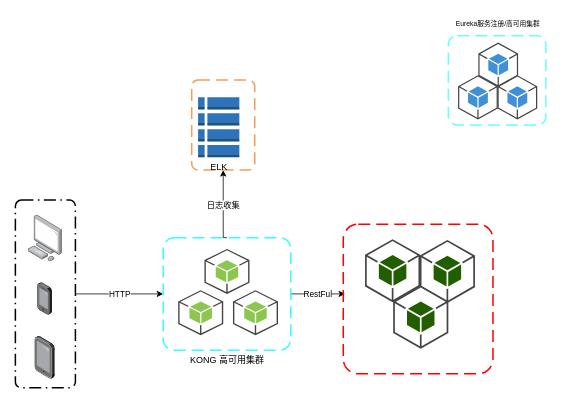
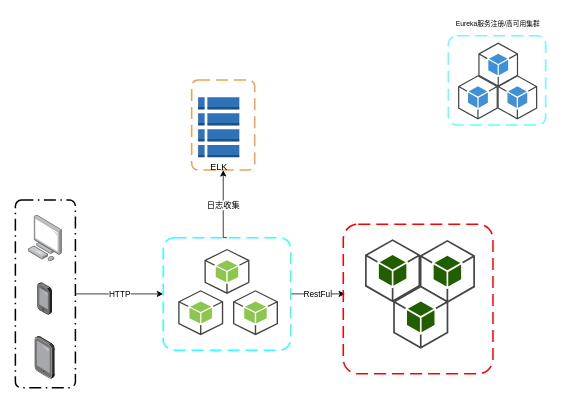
(227, 360) -> none
